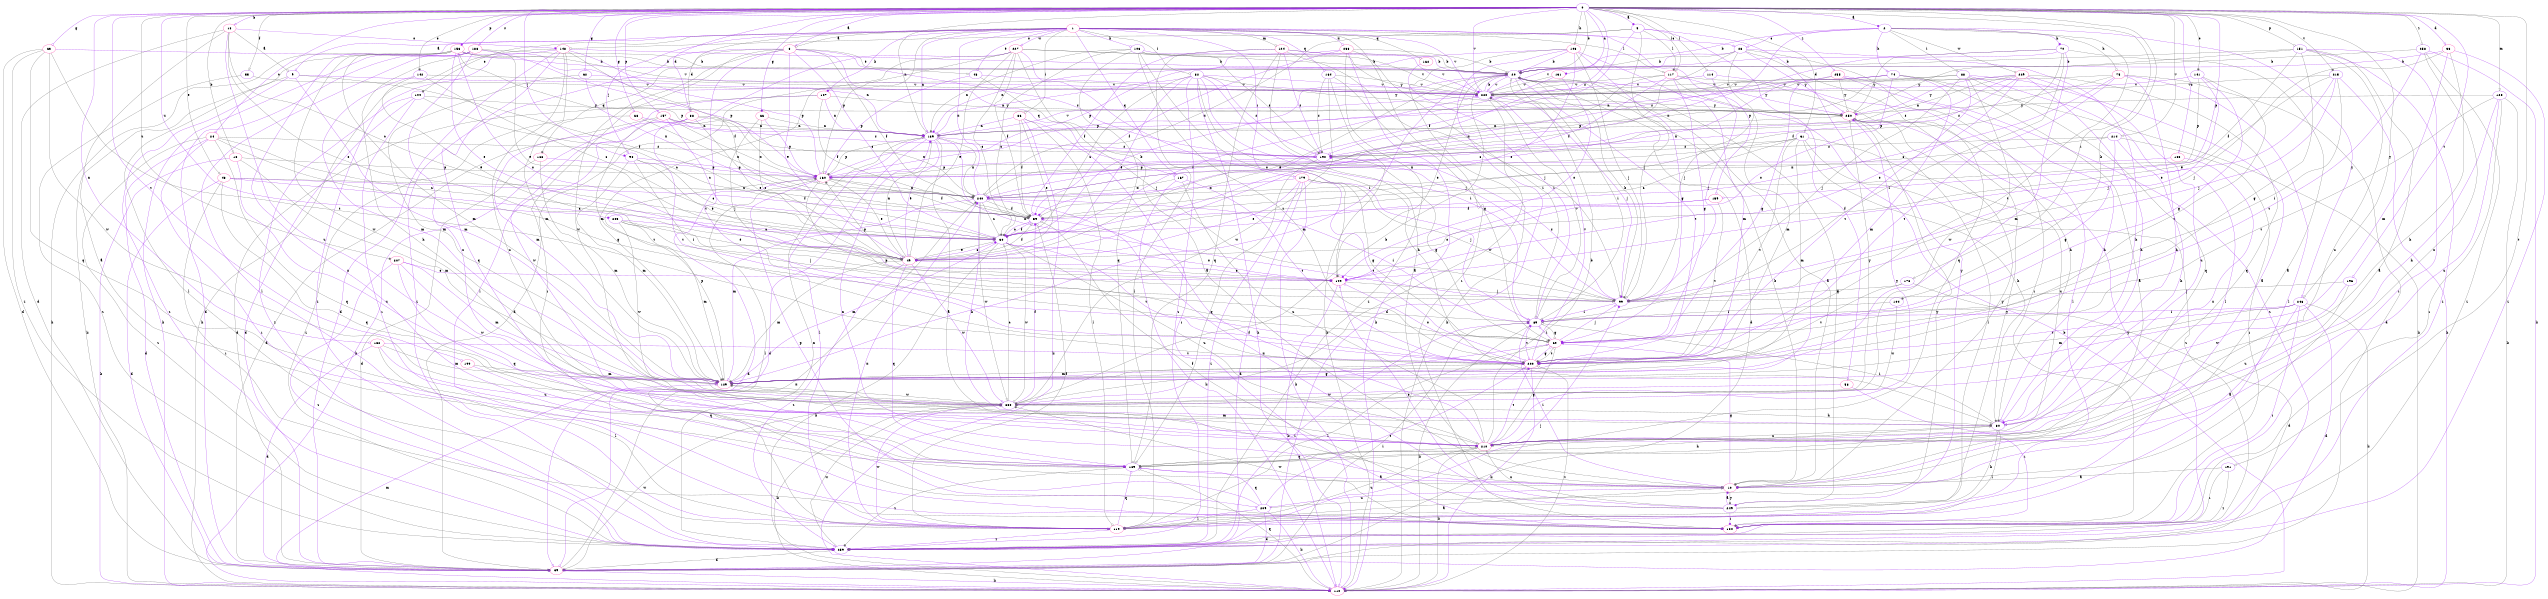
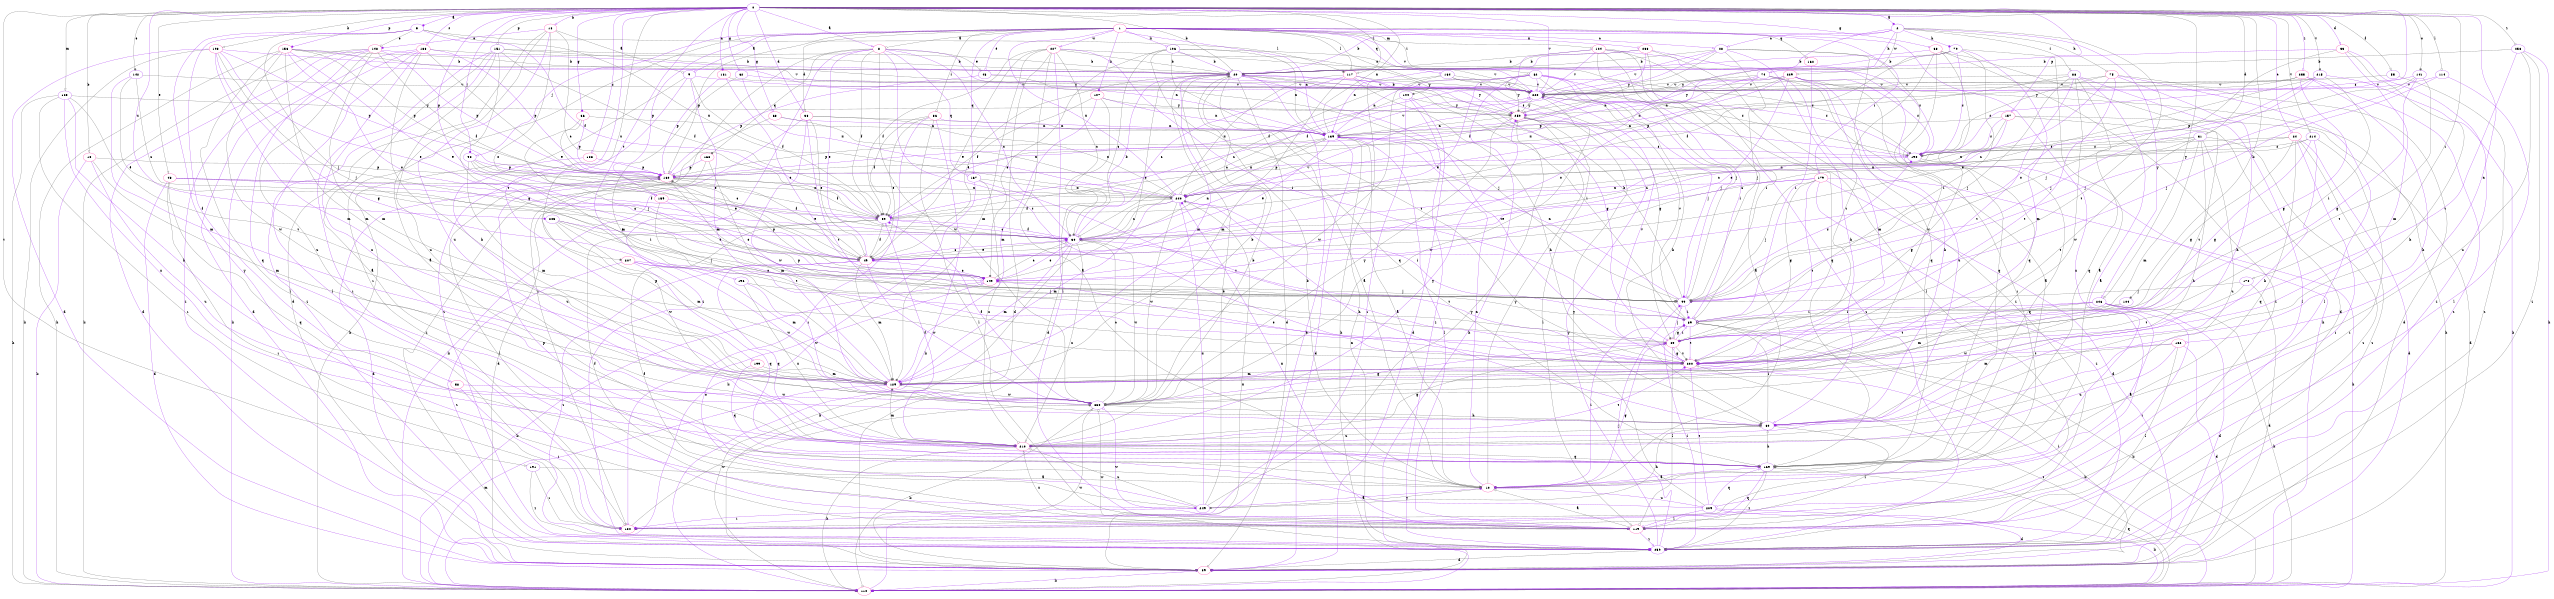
none -> (1029, 258)
